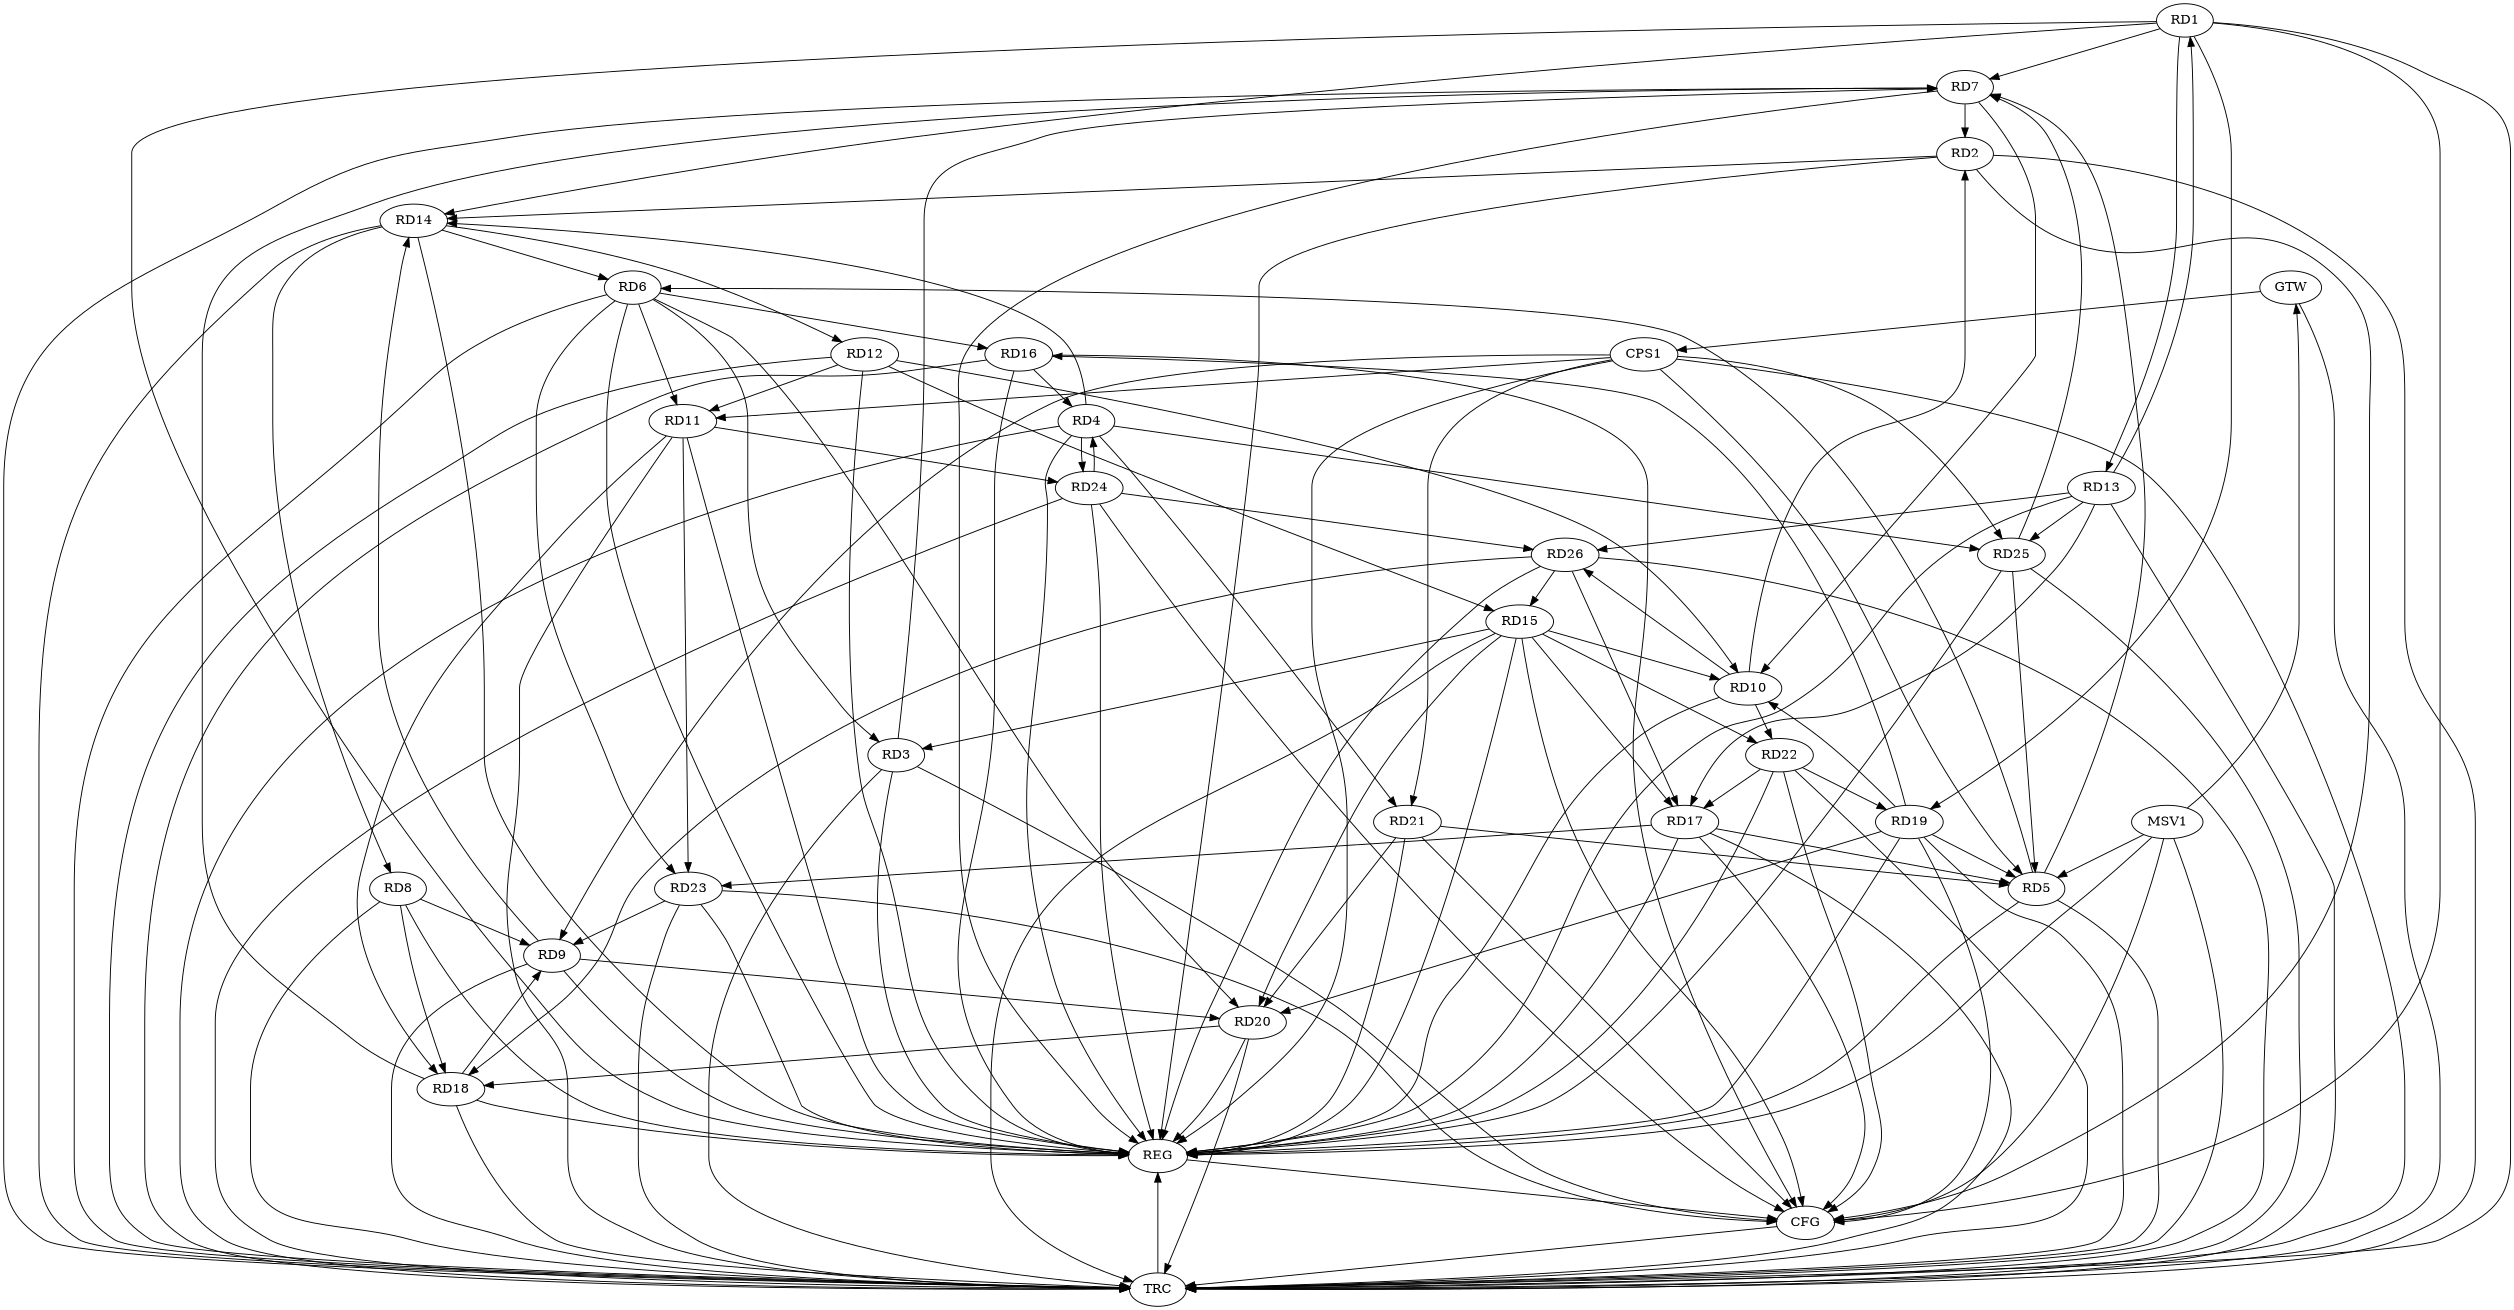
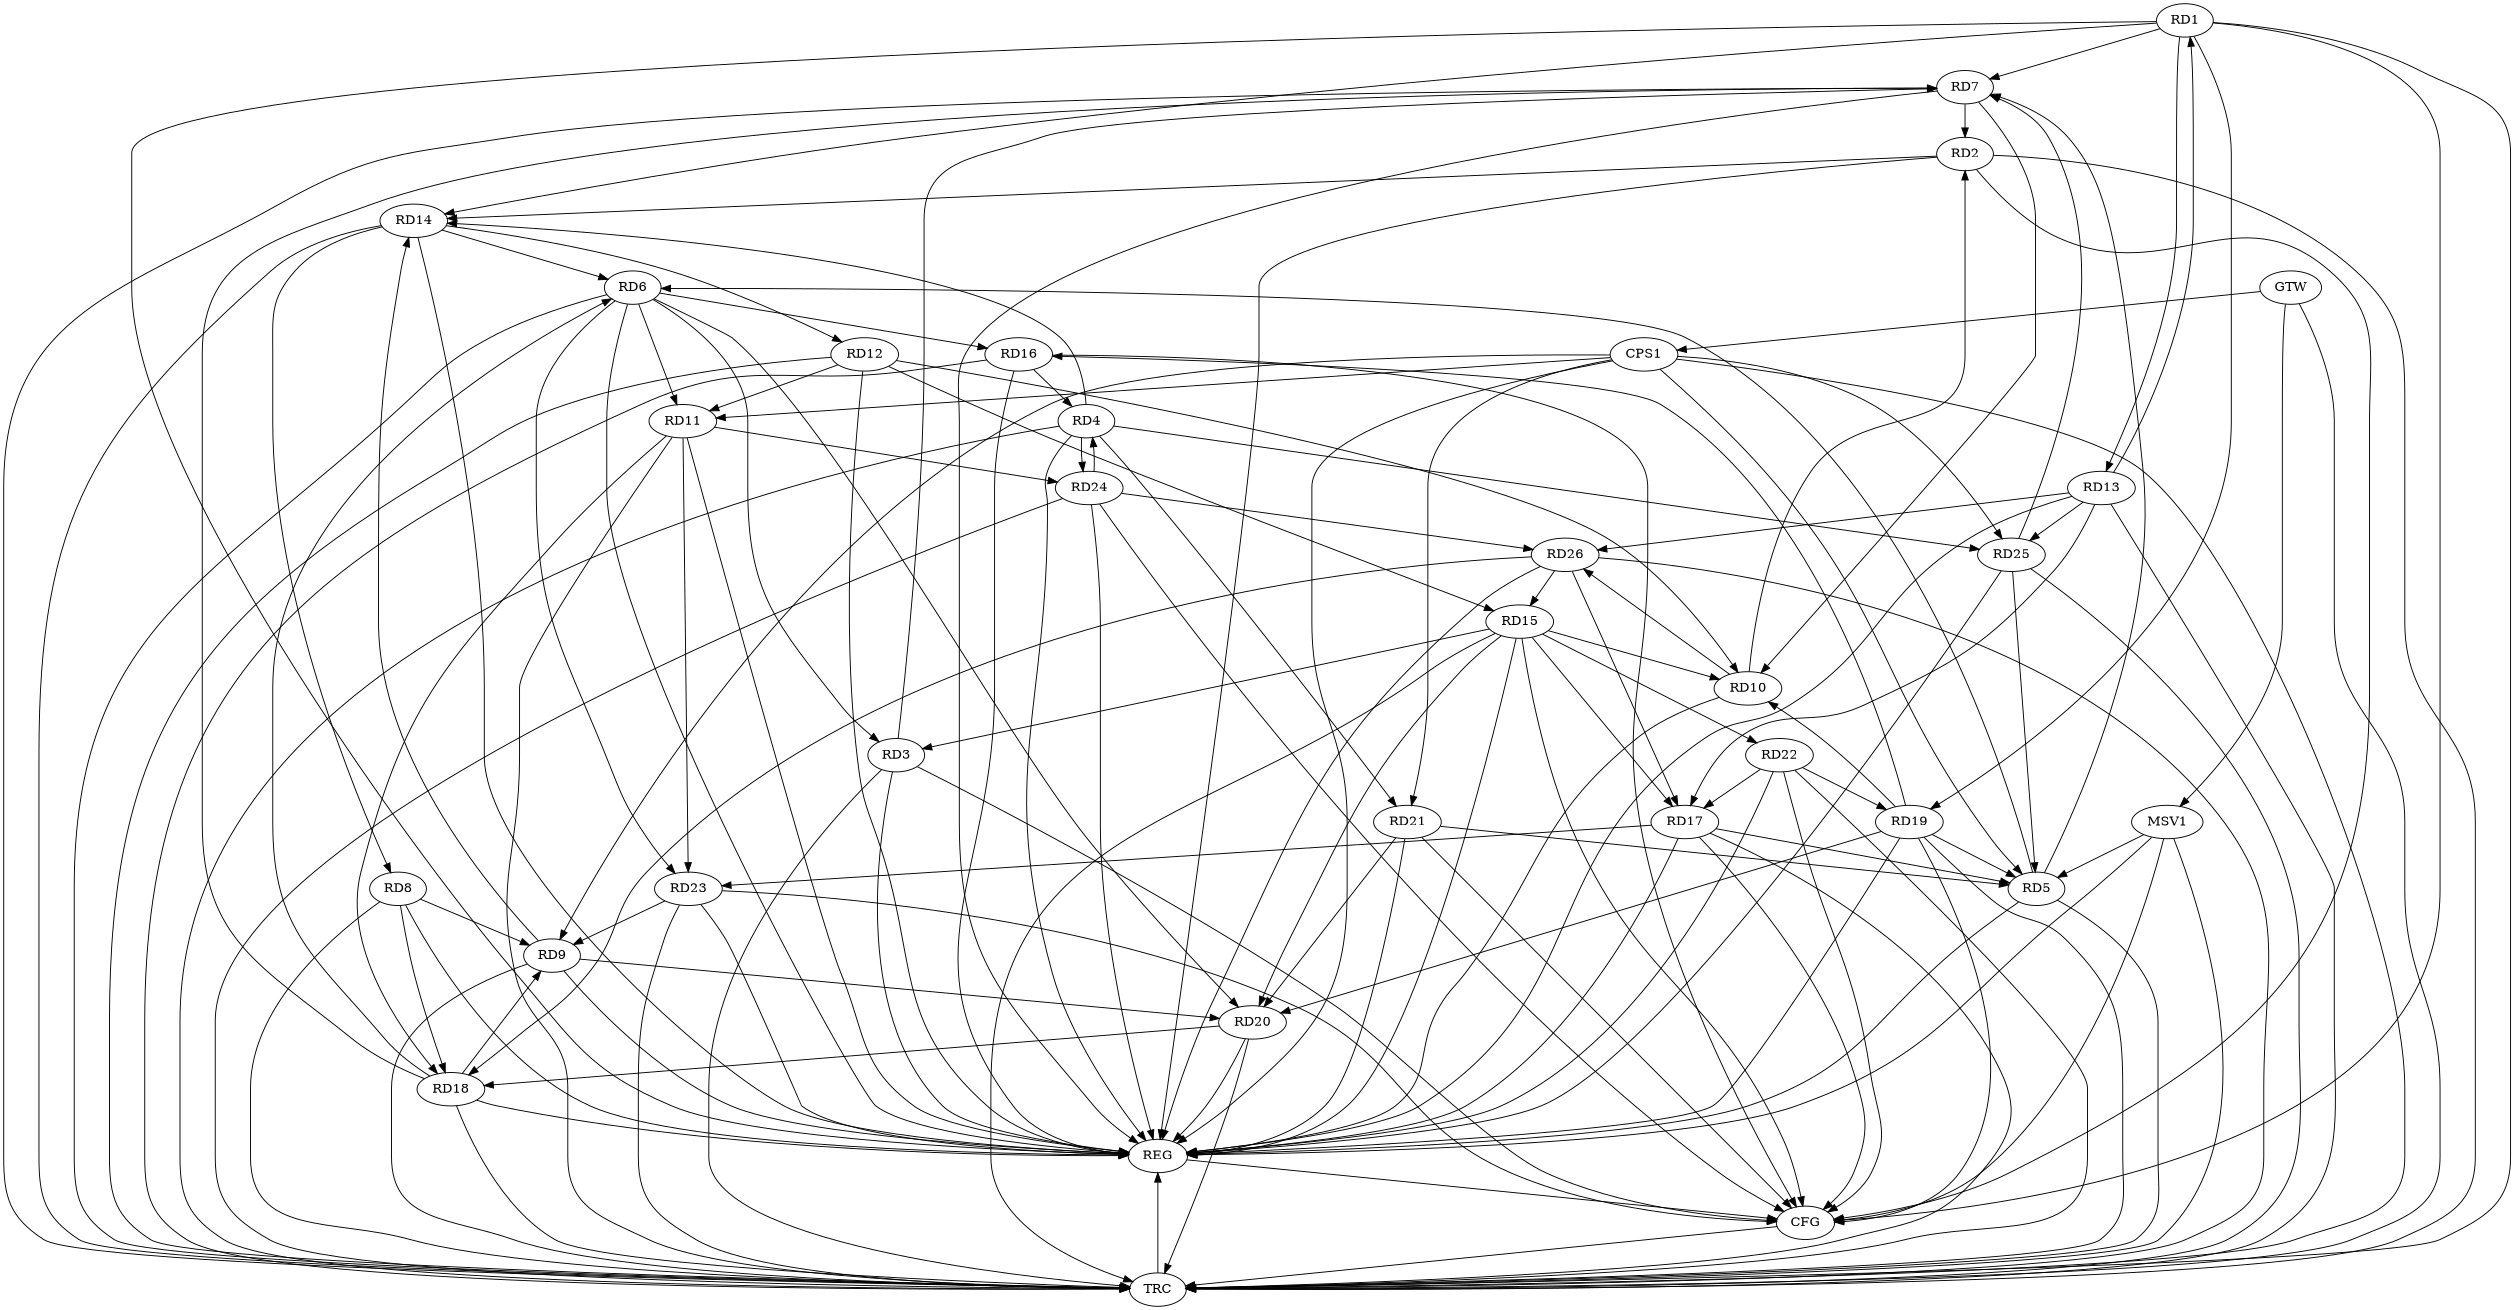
(2299, 580) -> (2282, 566)
none -> (275, 669)
(1759, 712) -> none
